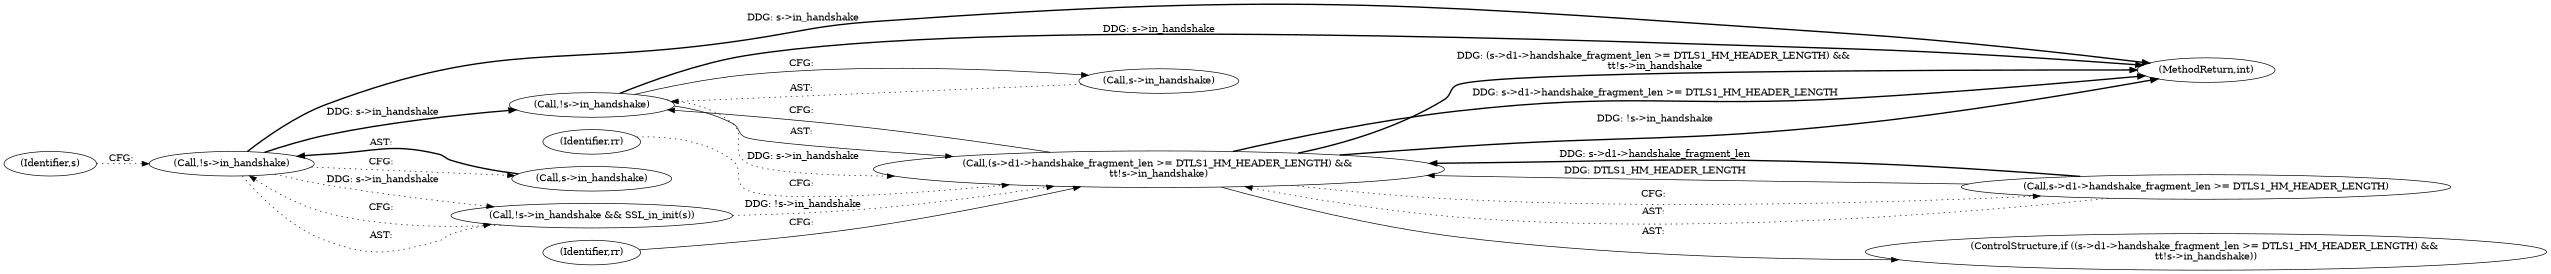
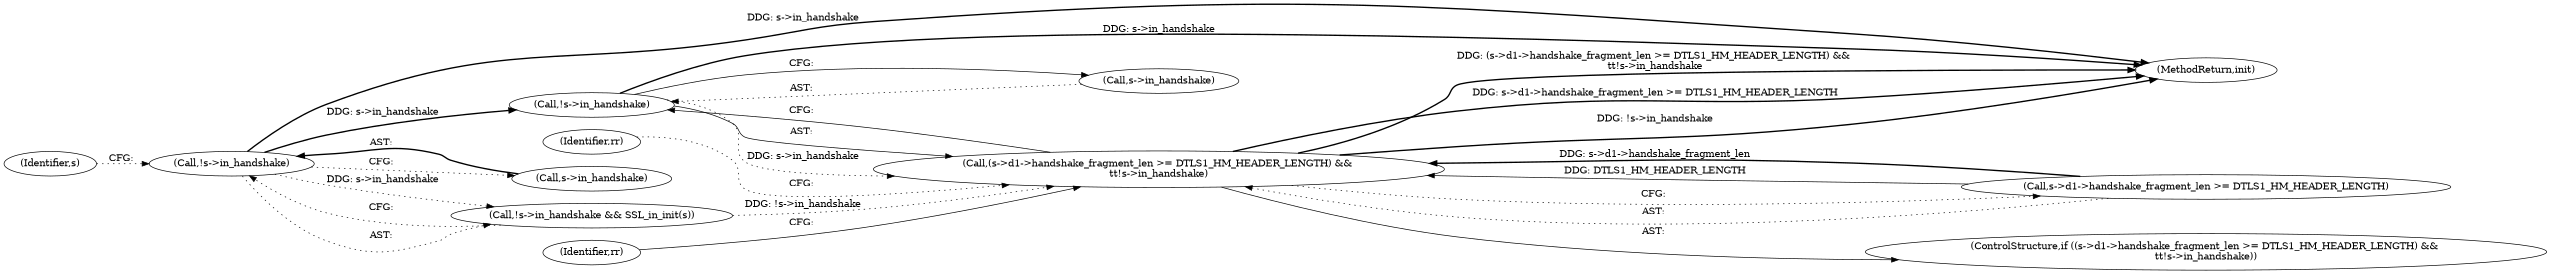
(2206, 70) -> (2206, 70)
